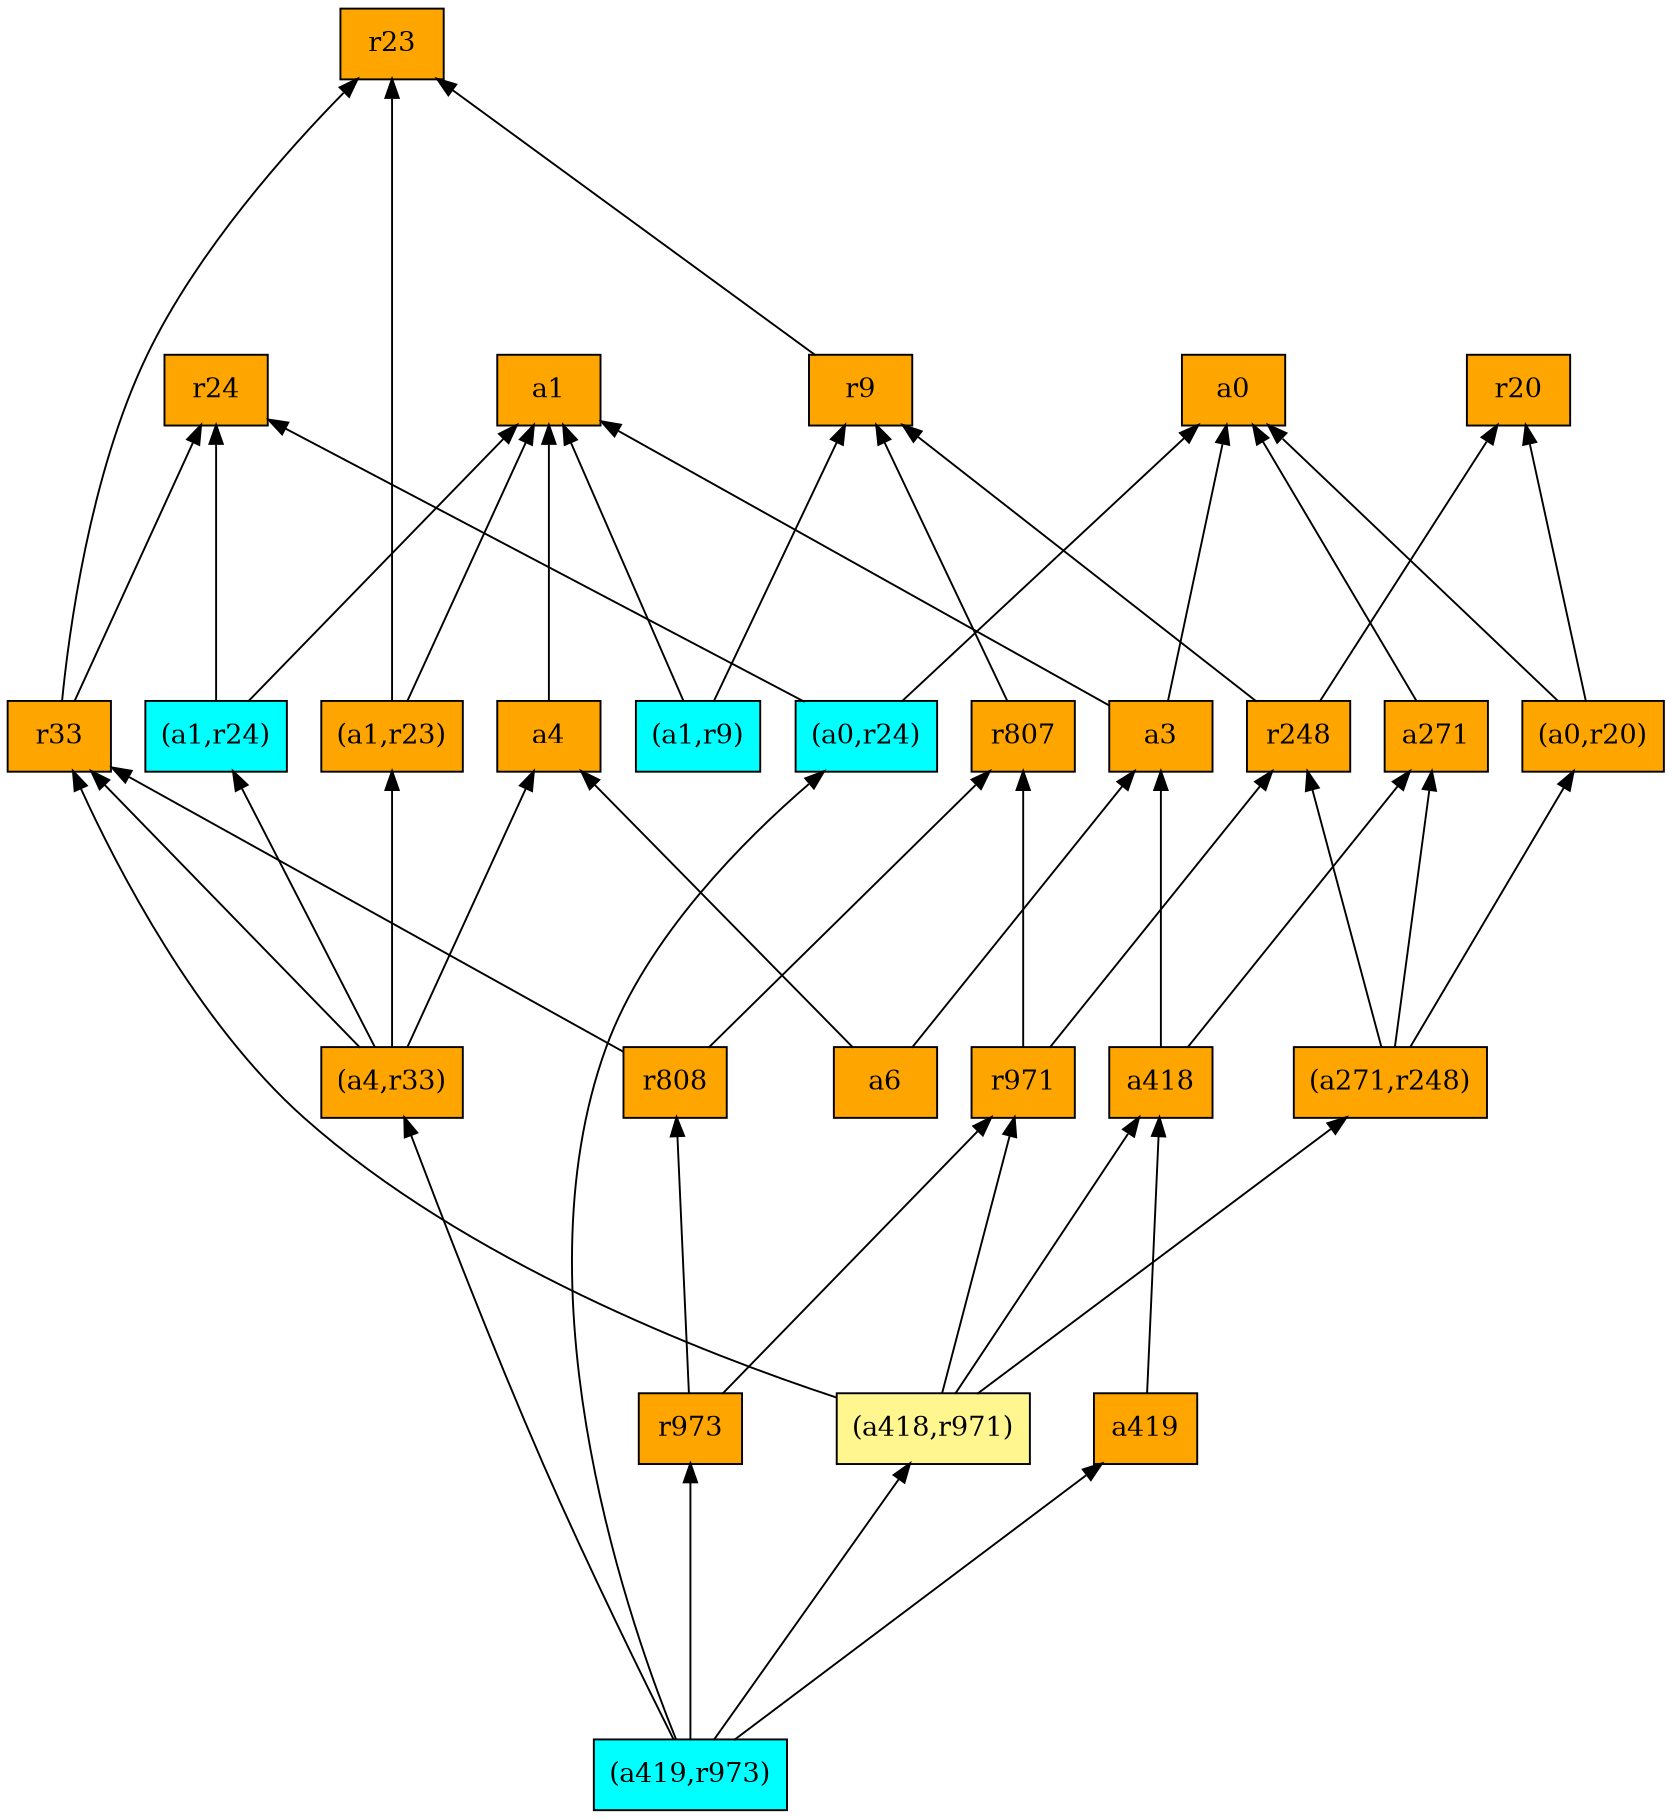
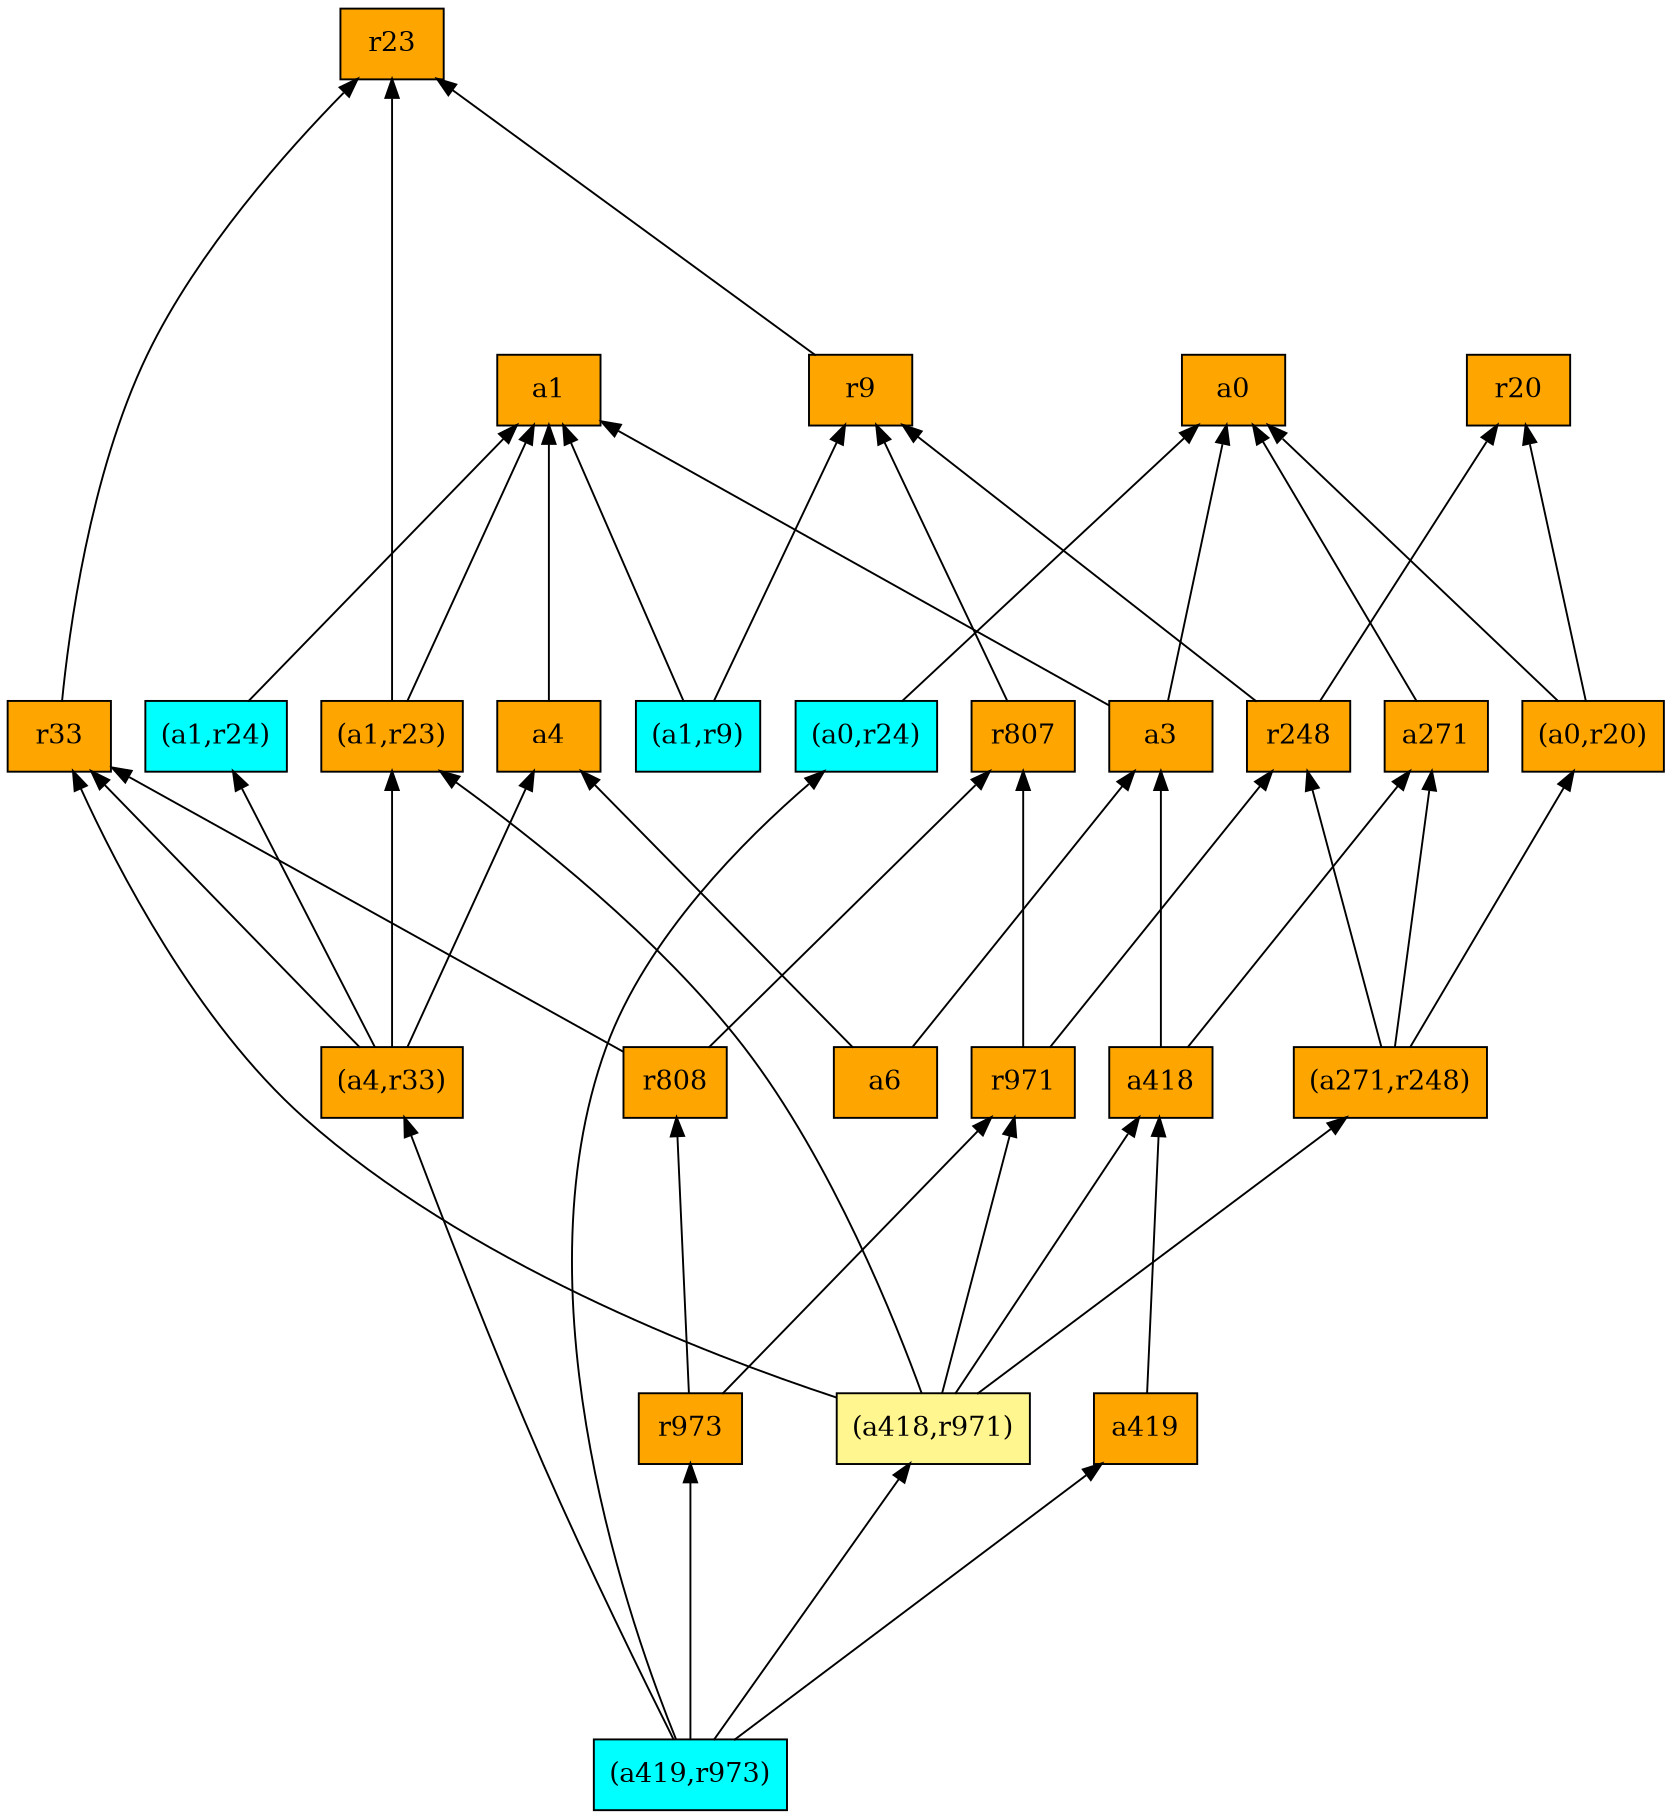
(216, 390) -> none
none -> (744, 1047)
